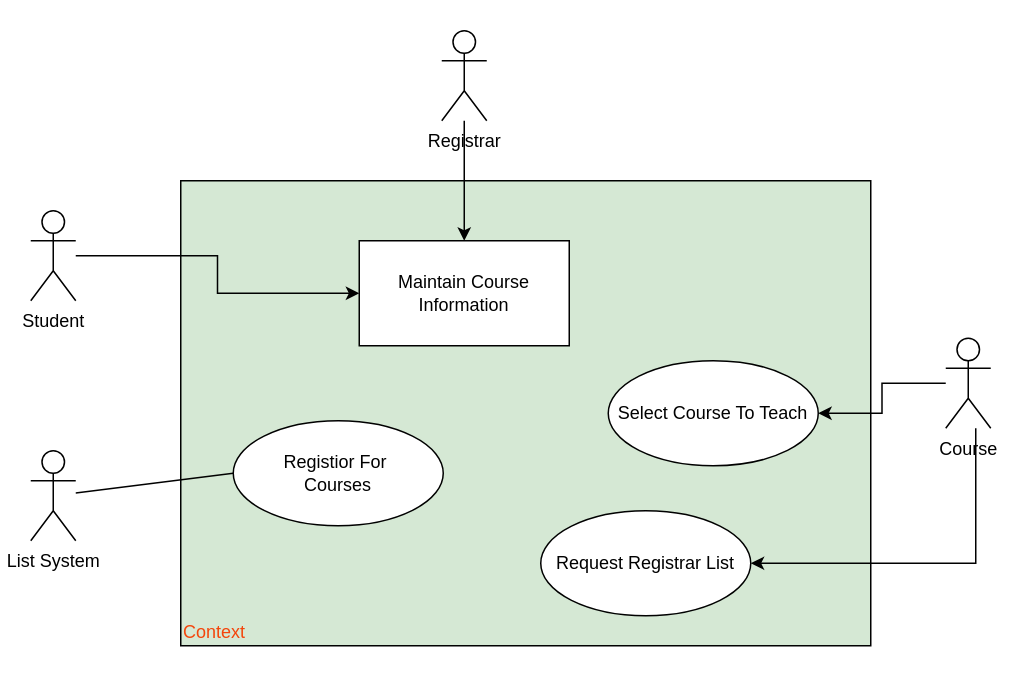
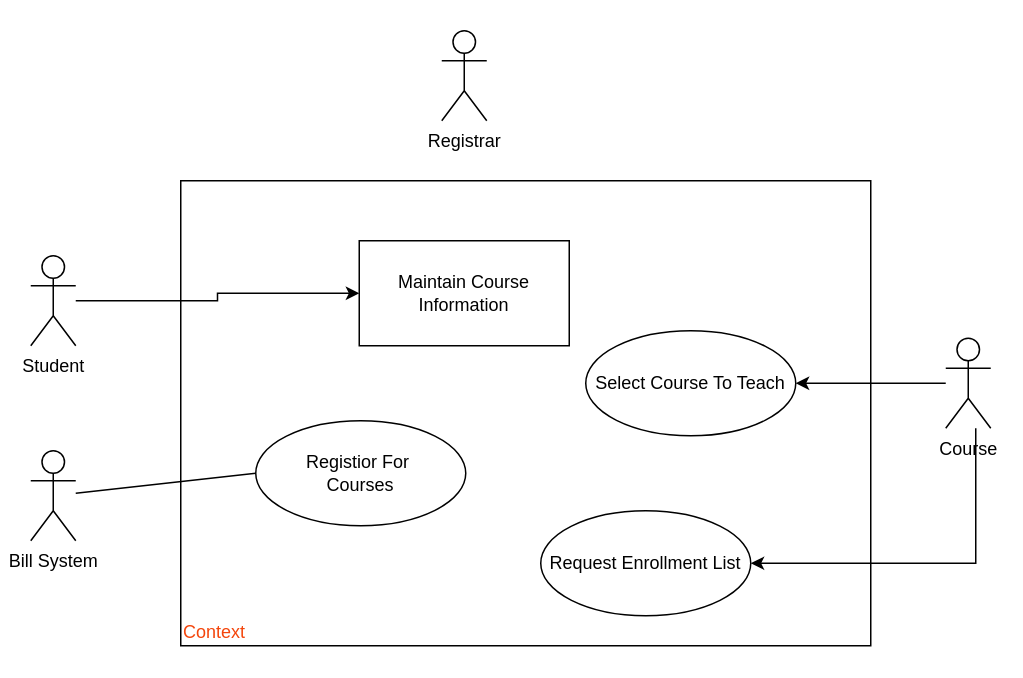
(464, 176) -> none
(53, 256) -> (53, 301)
(526, 413) -> (526, 413)
(713, 413) -> (691, 383)
(338, 473) -> (361, 473)
(54, 562) -> (54, 562)
(646, 563) -> (646, 563)
